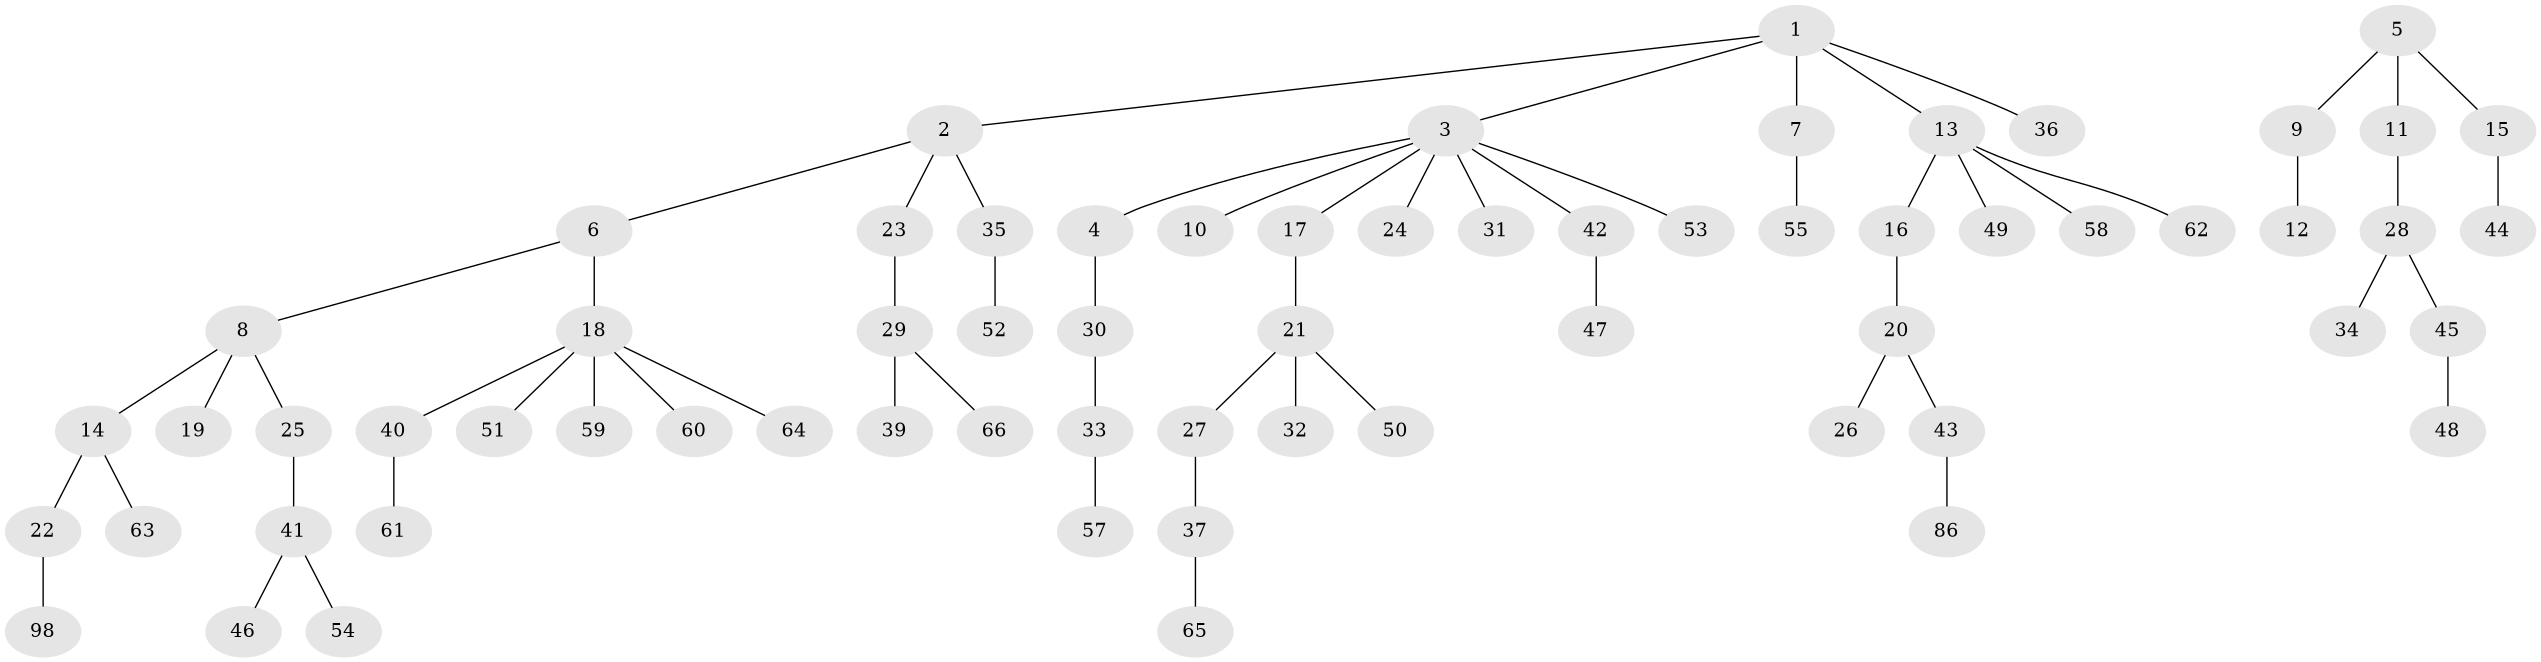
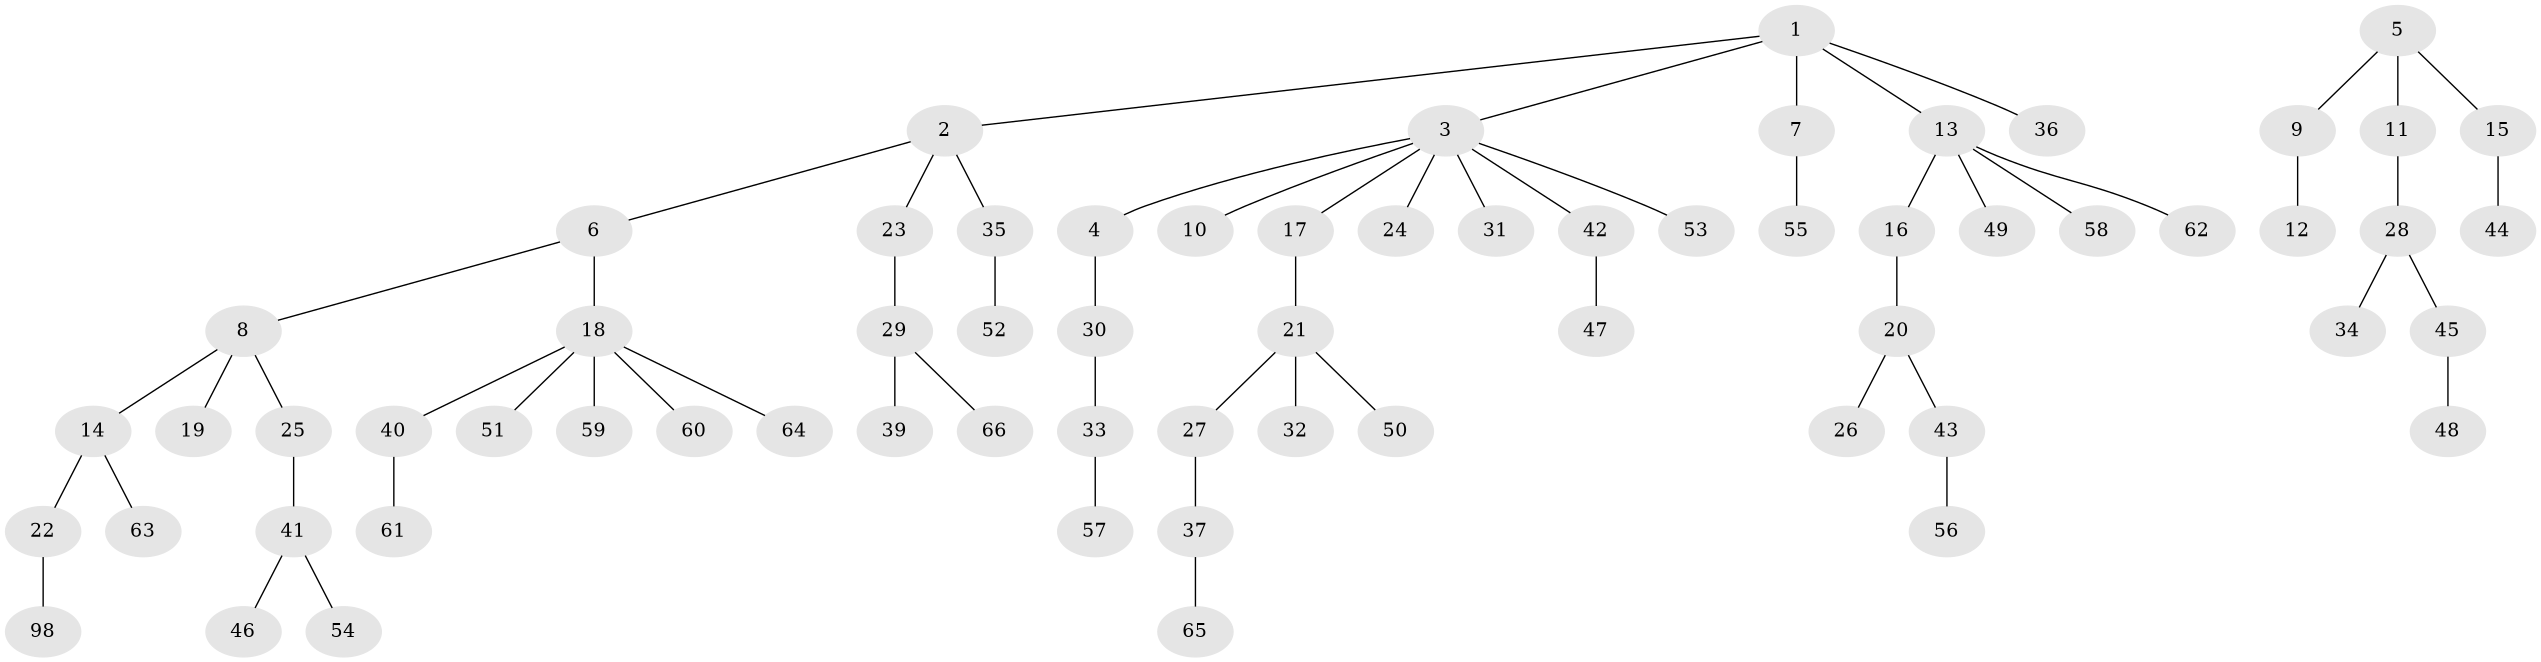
(1947, 532) -> (1947, 532)
